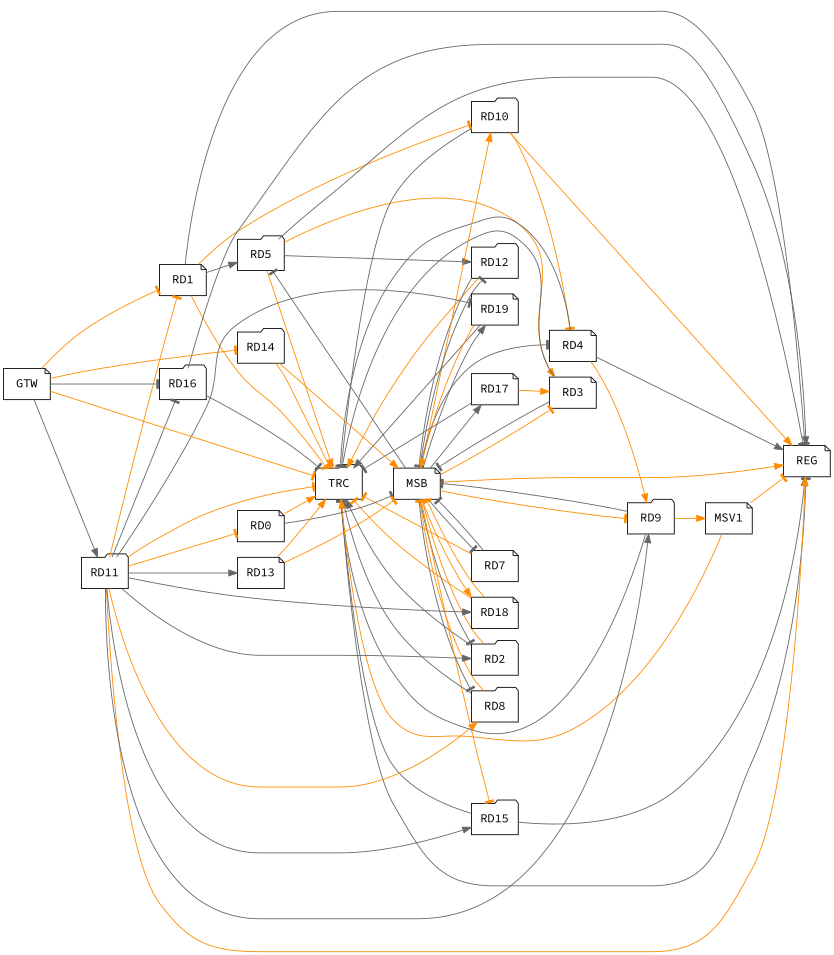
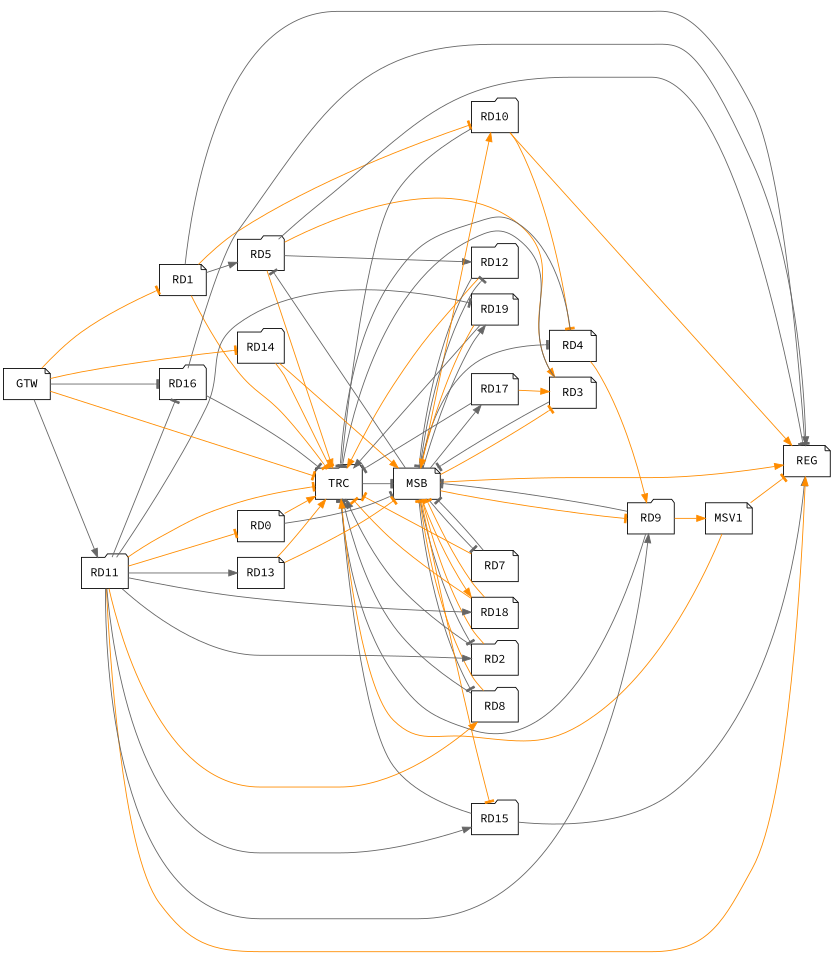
(686, 401) -> none
(142, 428) -> none
(579, 886) -> (376, 484)
